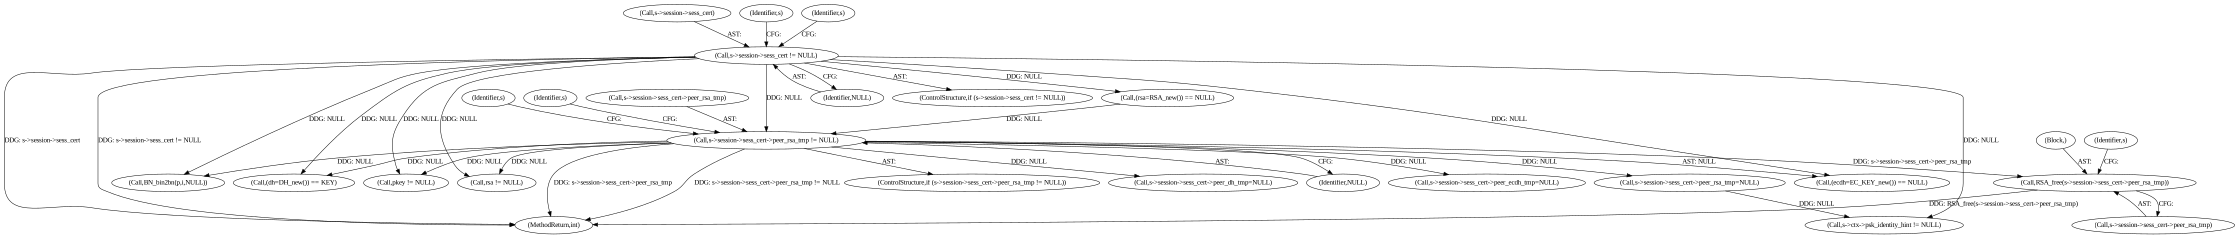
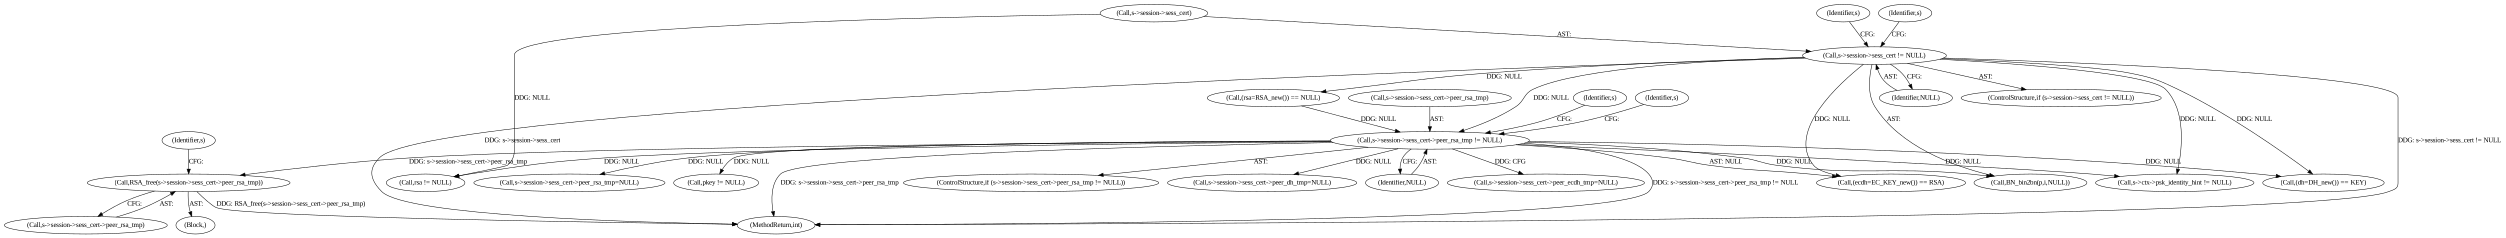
(495, 69) -> none
(528, 72) -> (725, 26)
(327, 119) -> (1895, 119)
(2073, 159) -> (188, 202)
(1409, 162) -> (1510, 162)
(1872, 183) -> (1891, 183)
(1785, 204) -> (1816, 158)
